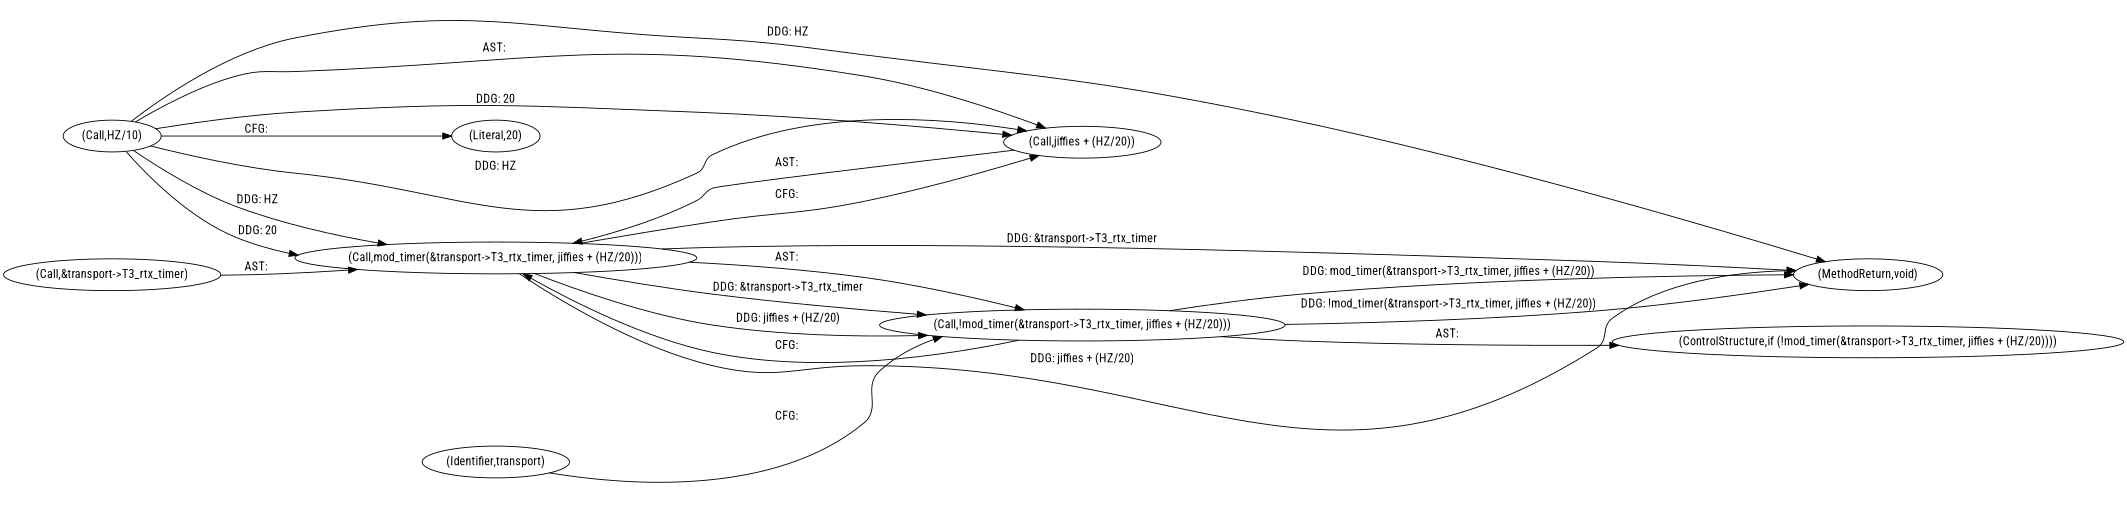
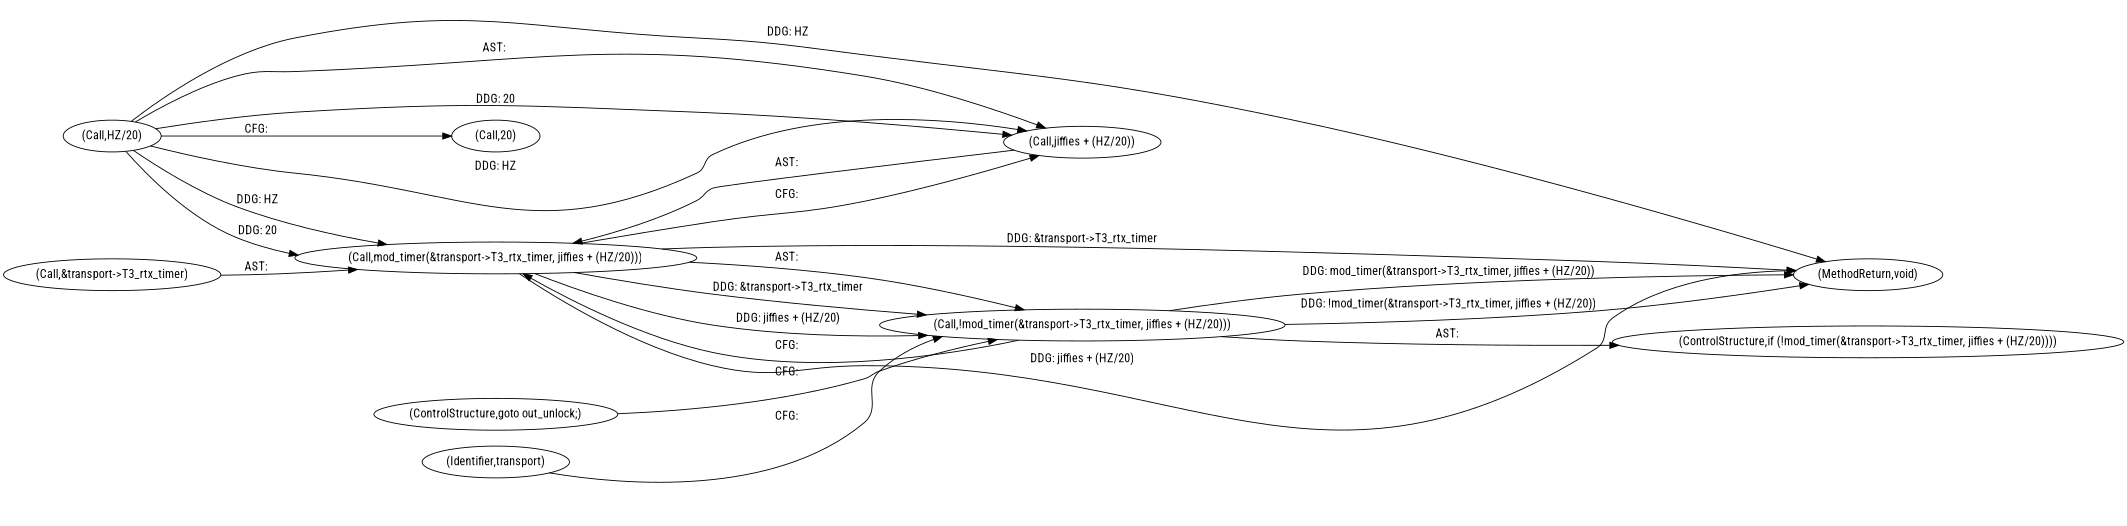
(112, 136) -> (112, 136)
(496, 136) -> (496, 136)
none -> (496, 414)
